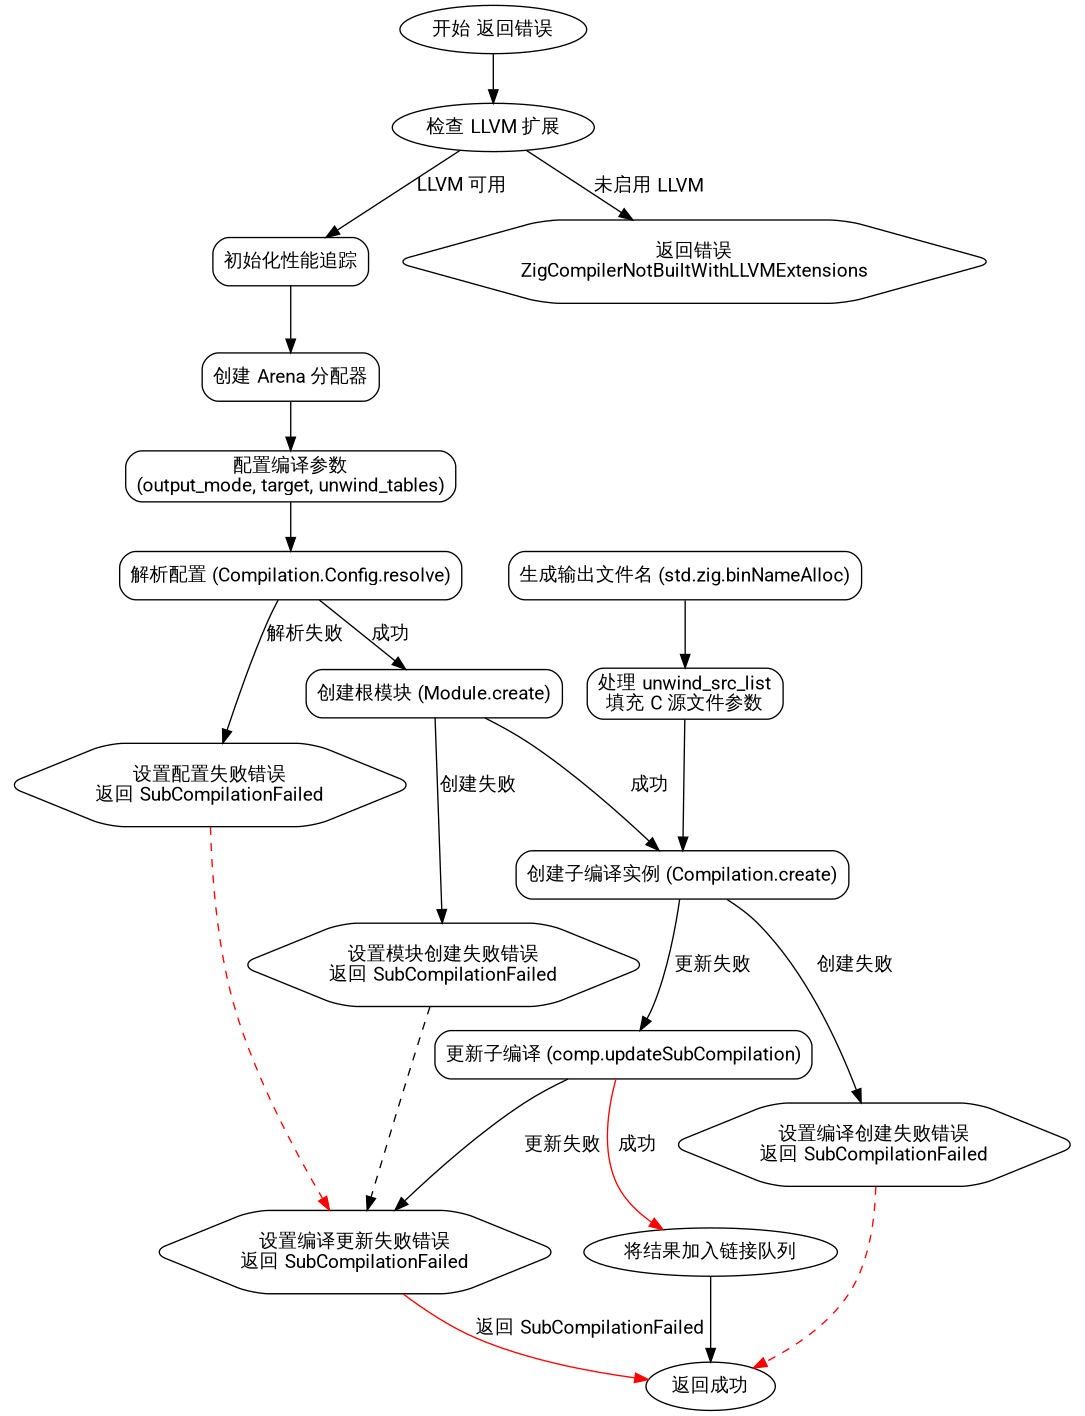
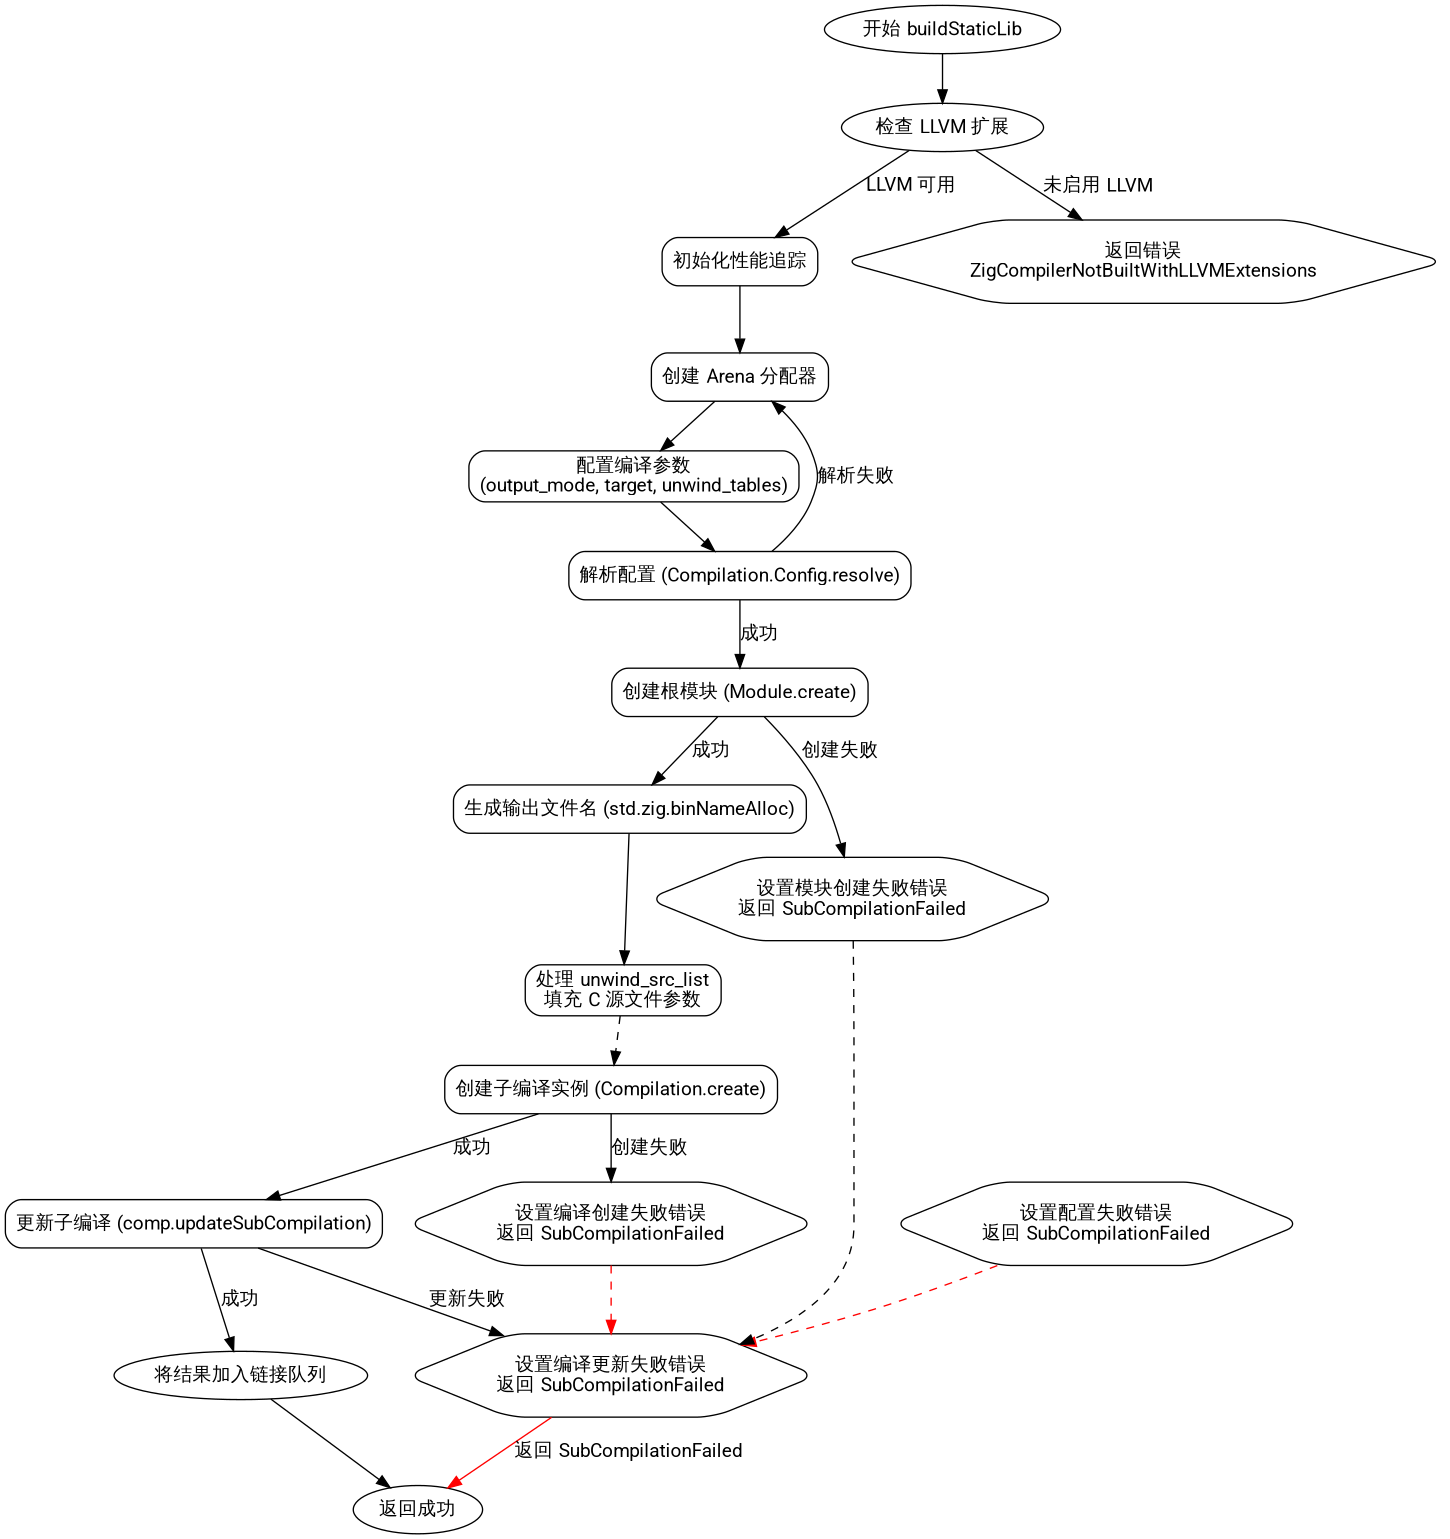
(493, 30) -> (943, 30)
(250, 664) -> (817, 483)
(571, 774) -> (690, 746)
(684, 778) -> (618, 1034)
(713, 965) -> (472, 1148)
(609, 1158) -> (215, 1293)
(850, 1293) -> (611, 1293)
